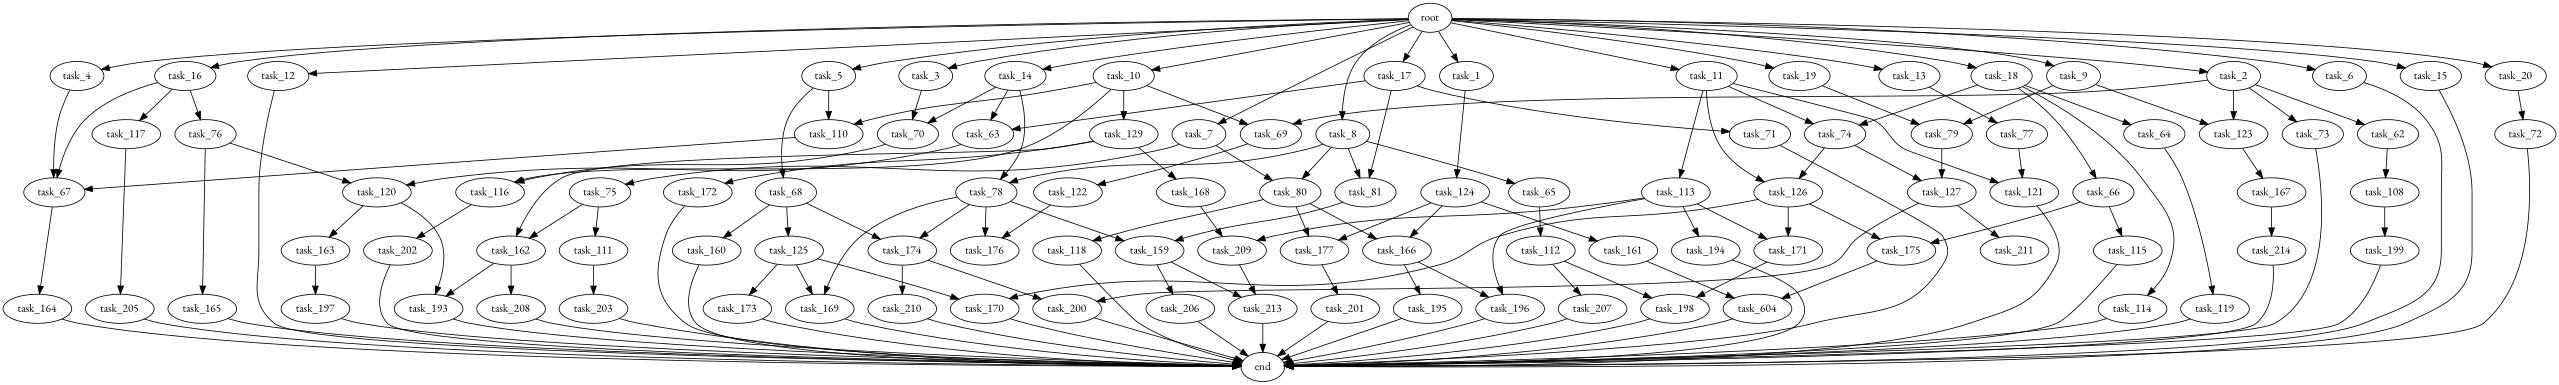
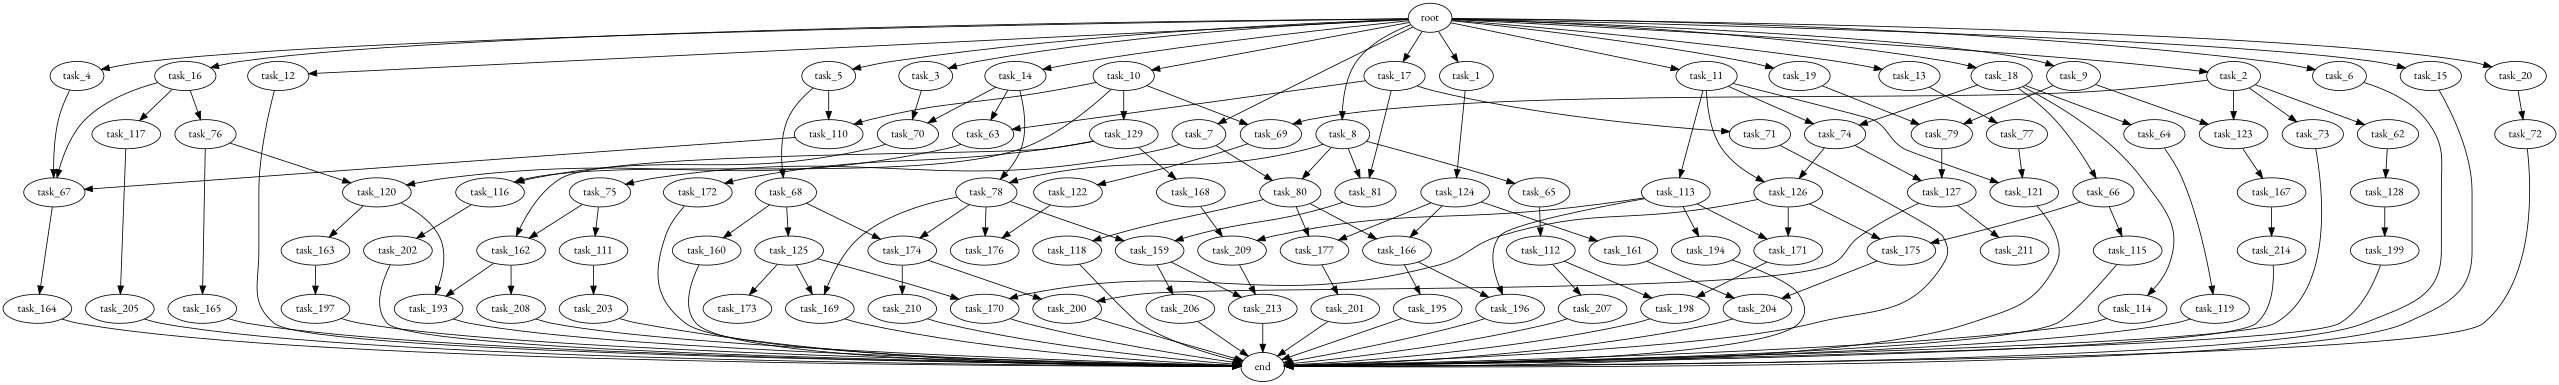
(2385, 192) -> (2385, 192)
(1757, 309) -> (1757, 309)
(961, 350) -> none
